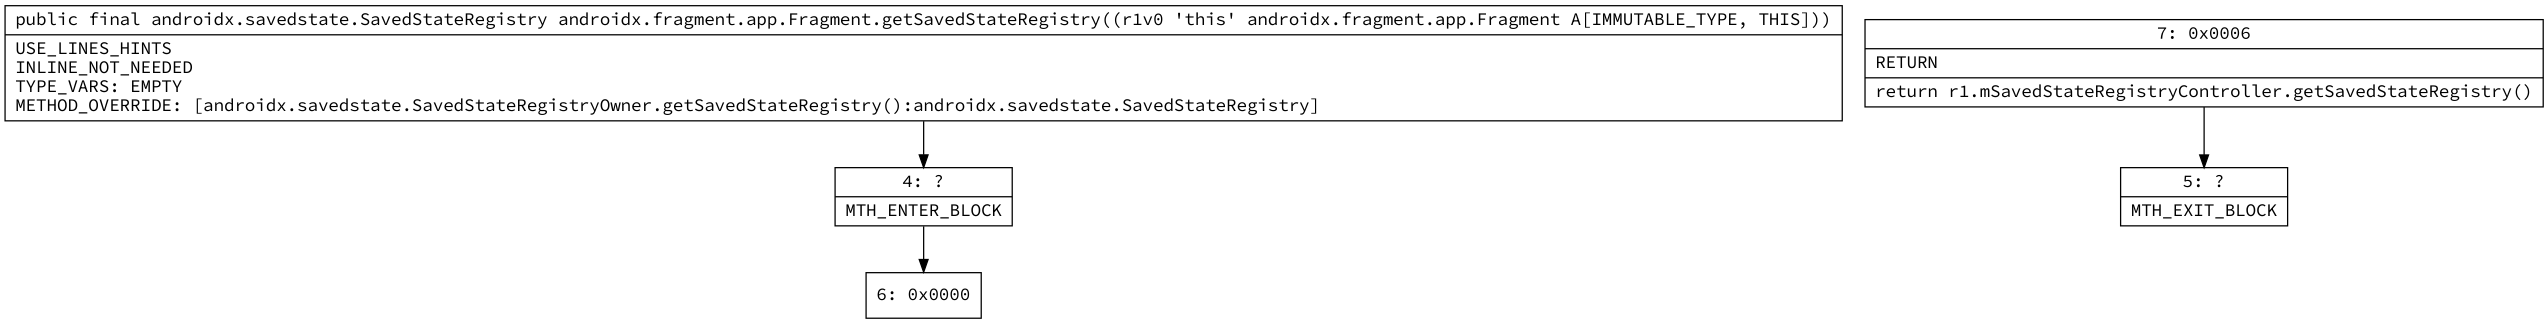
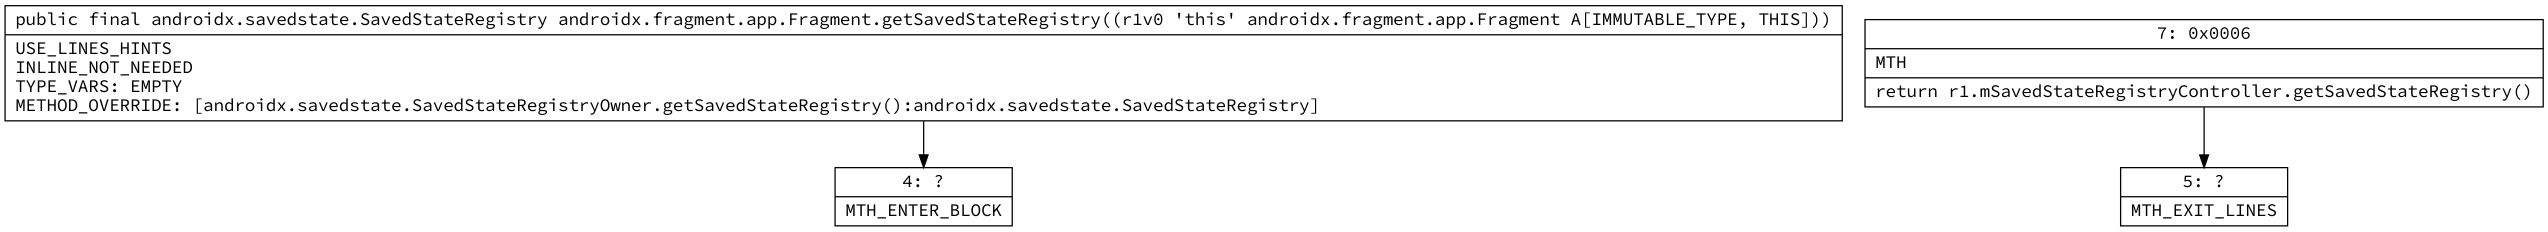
(1907, 63) -> (1891, 63)
(2204, 211) -> (2204, 211)
(924, 295) -> none
